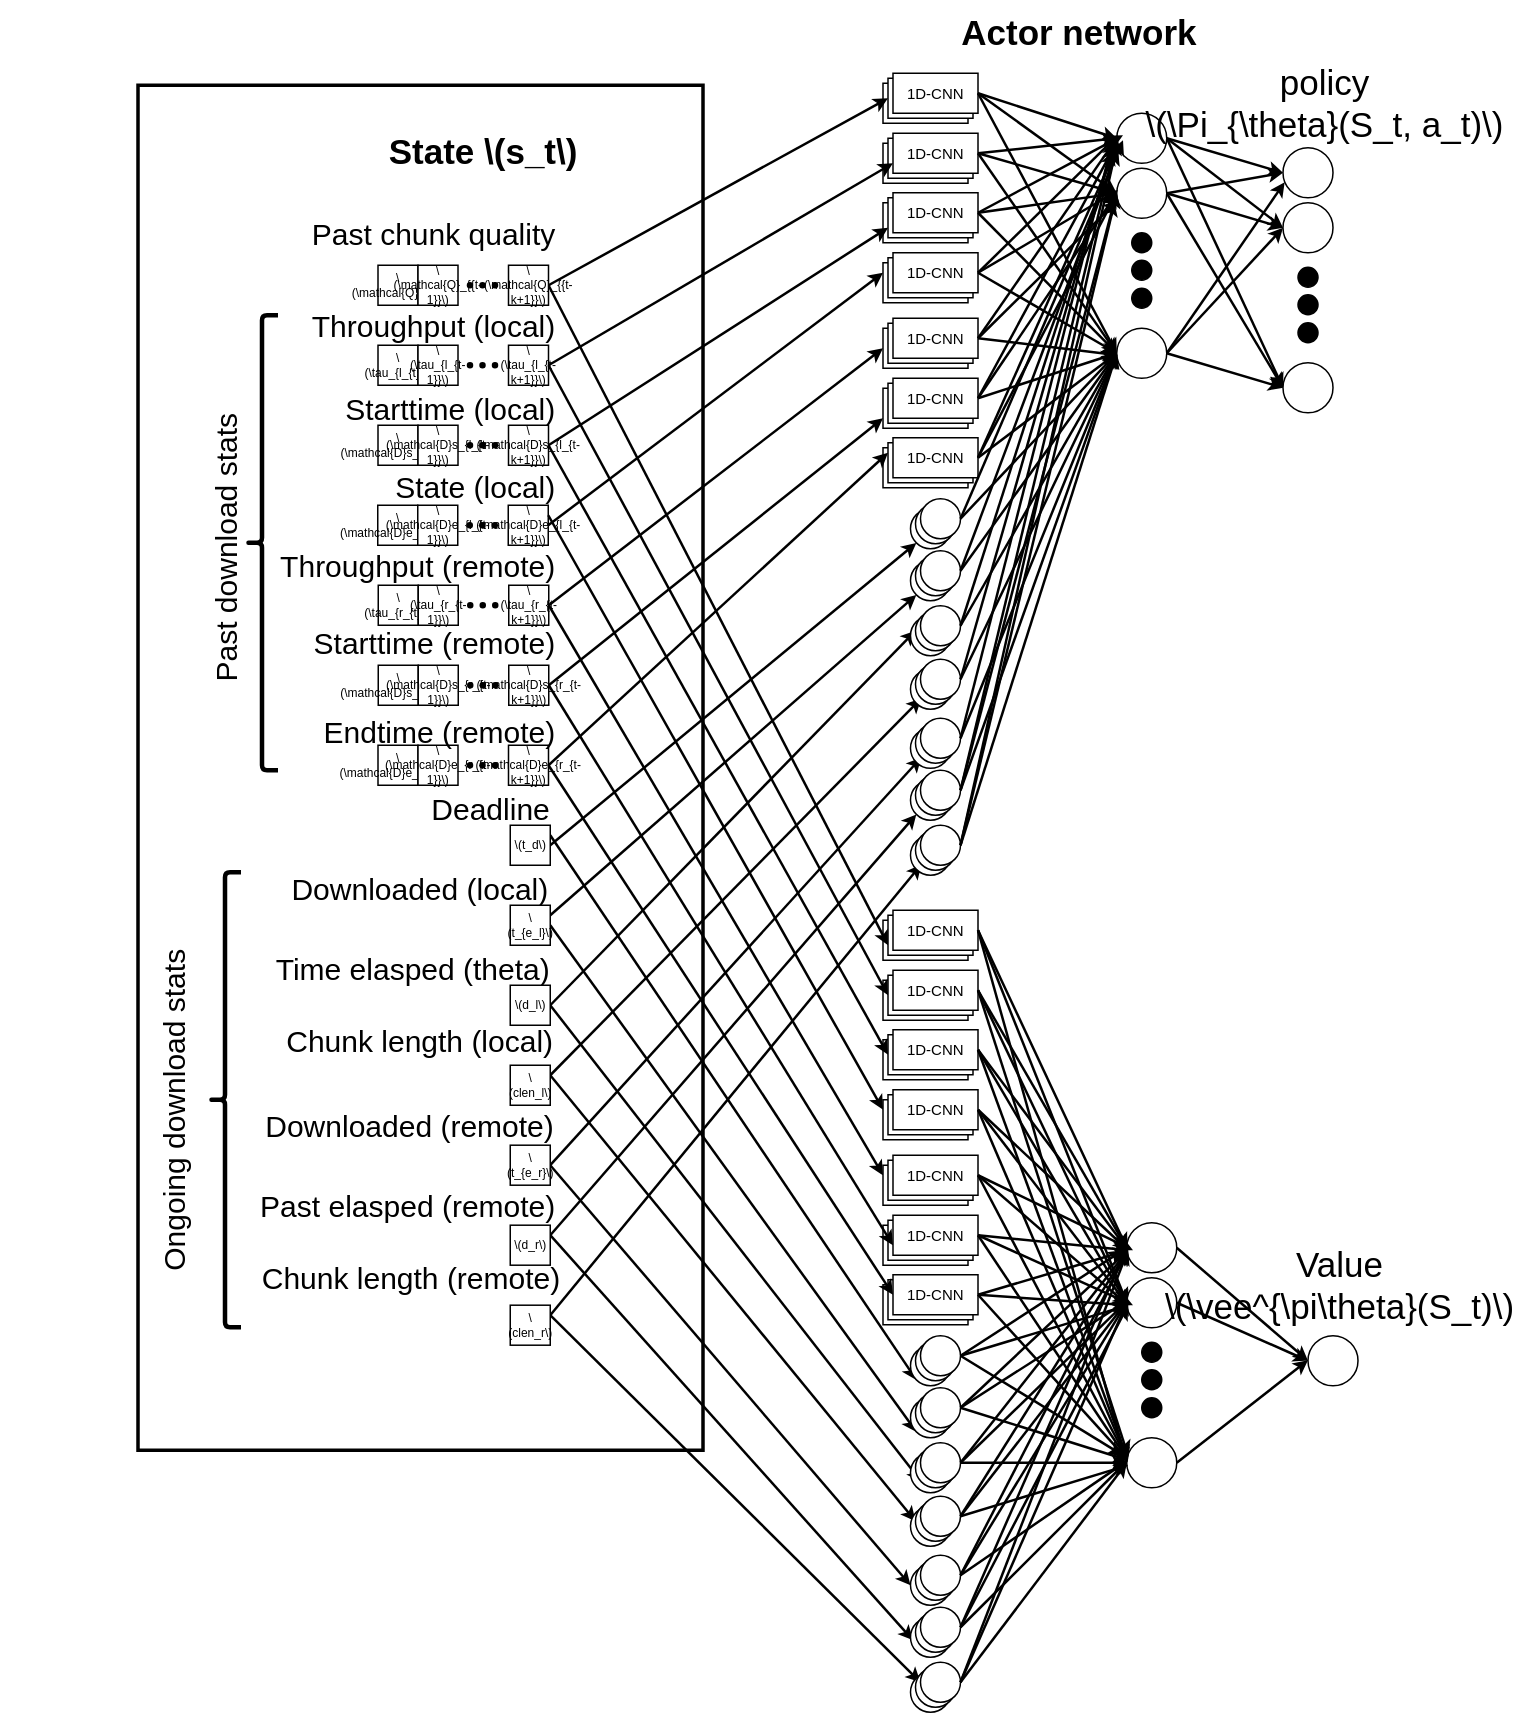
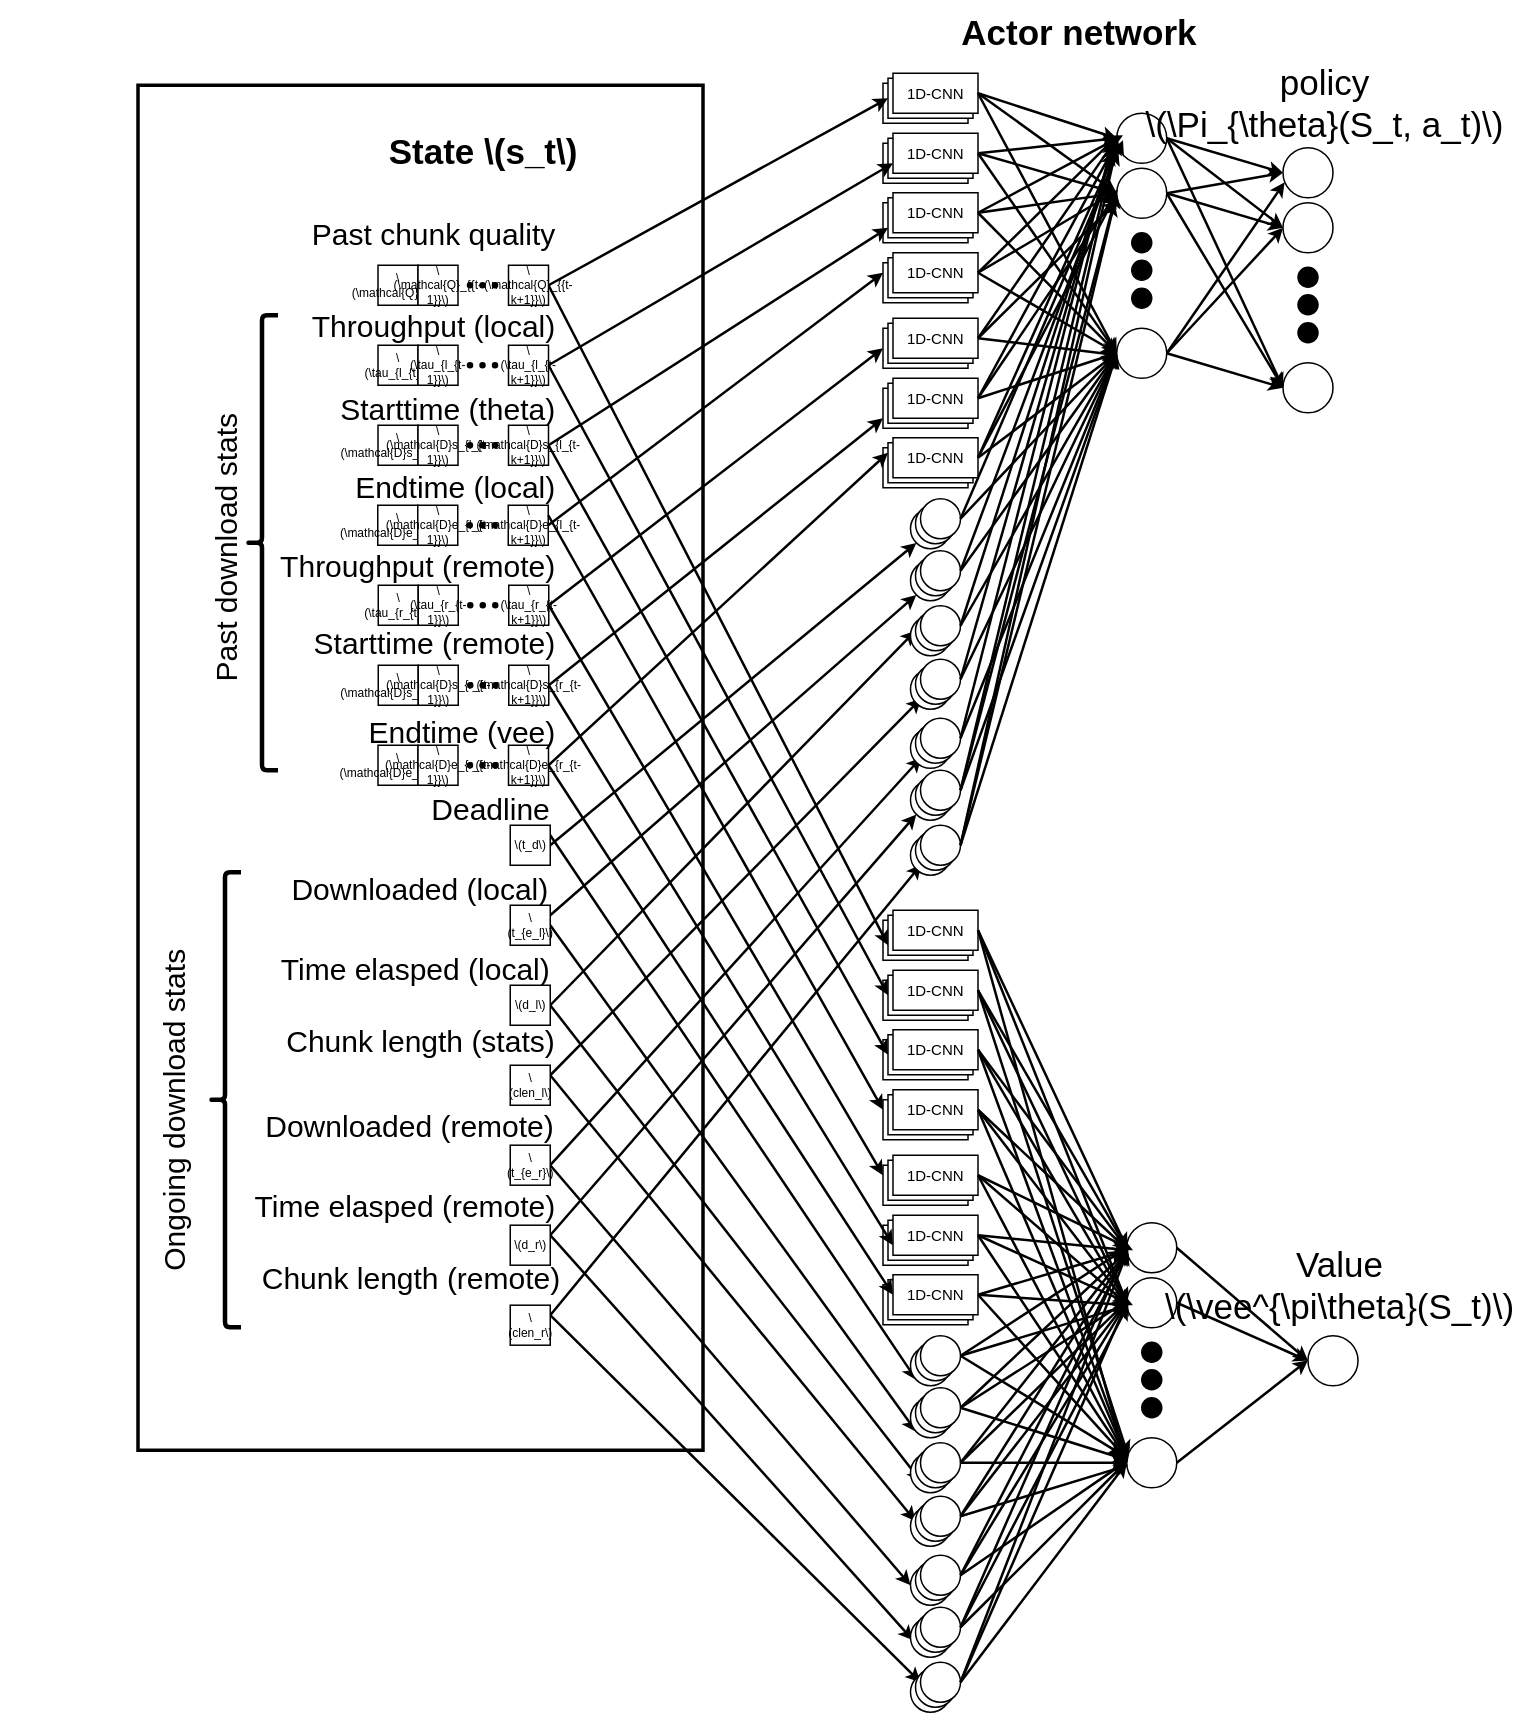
(428, 410) -> (420, 410)
(458, 488) -> (445, 488)
(429, 733) -> (454, 733)
(397, 970) -> (405, 970)
(435, 1042) -> (443, 1042)
(391, 1207) -> (394, 1207)
